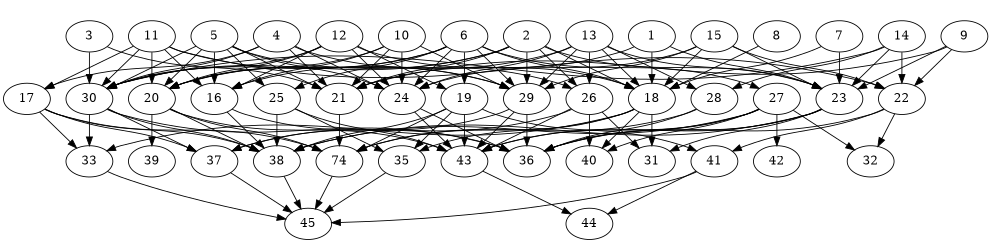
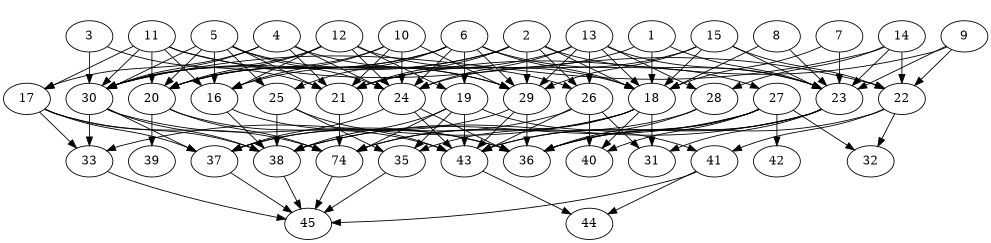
none -> (805, 64)
(210, 128) -> none
none -> (313, 129)
